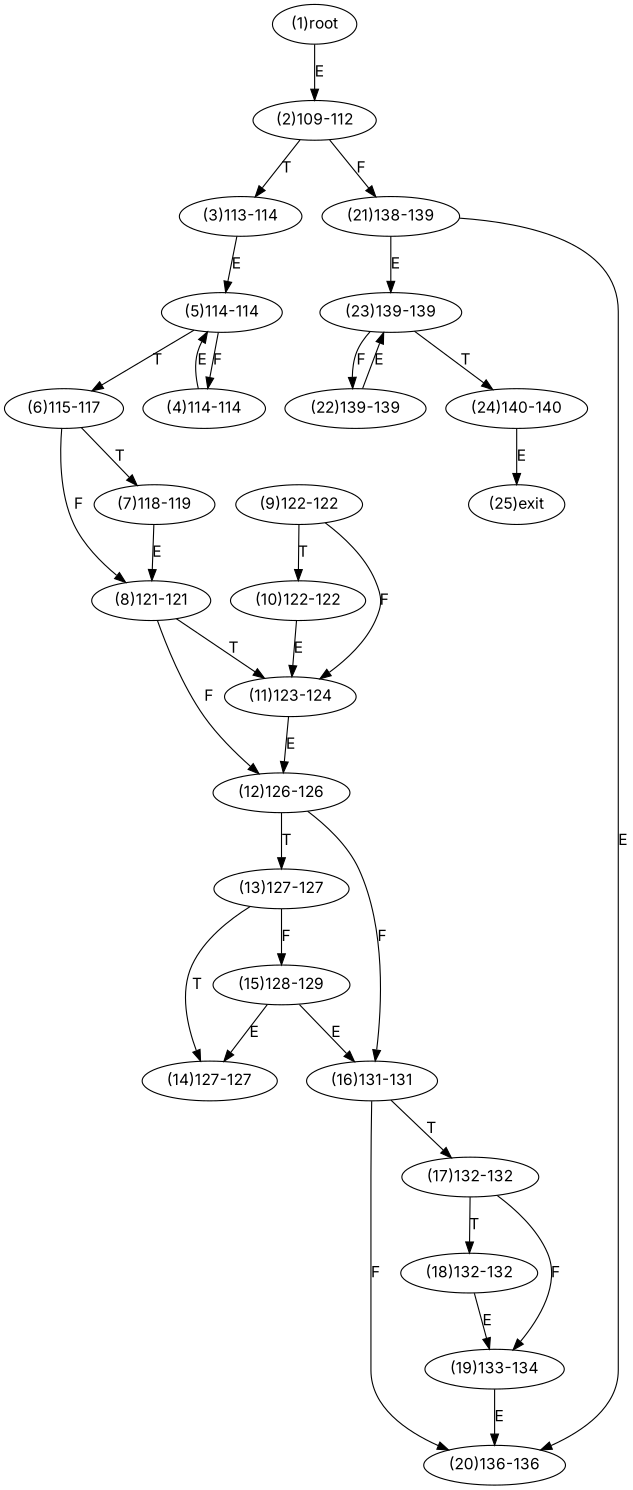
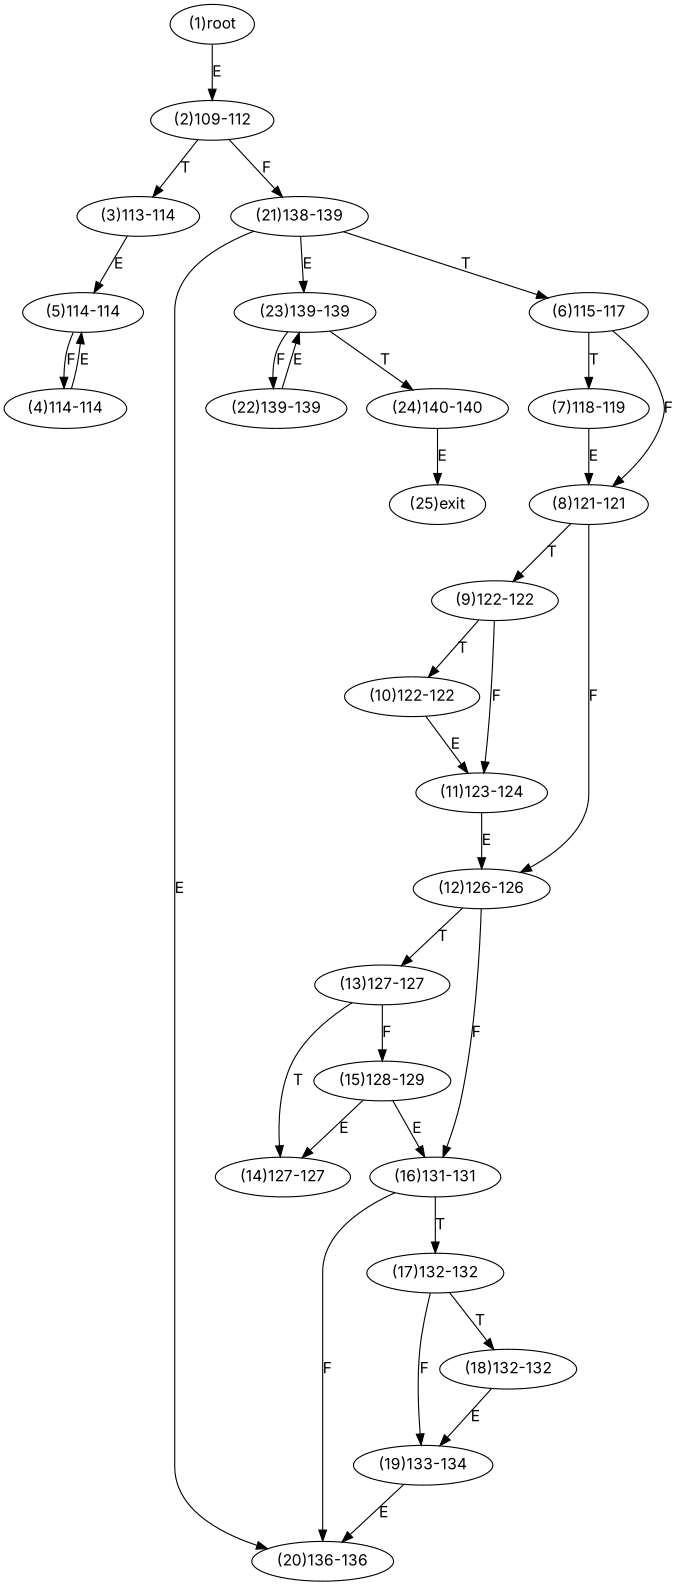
(148, 358) -> (440, 263)
(216, 645) -> (546, 549)
